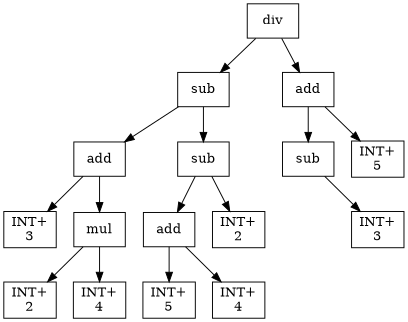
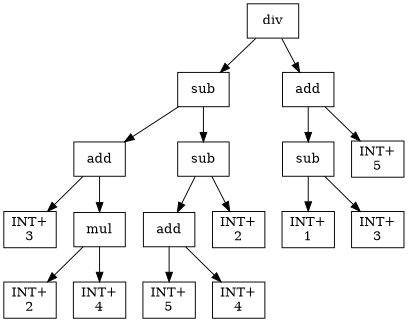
none -> (308, 230)
